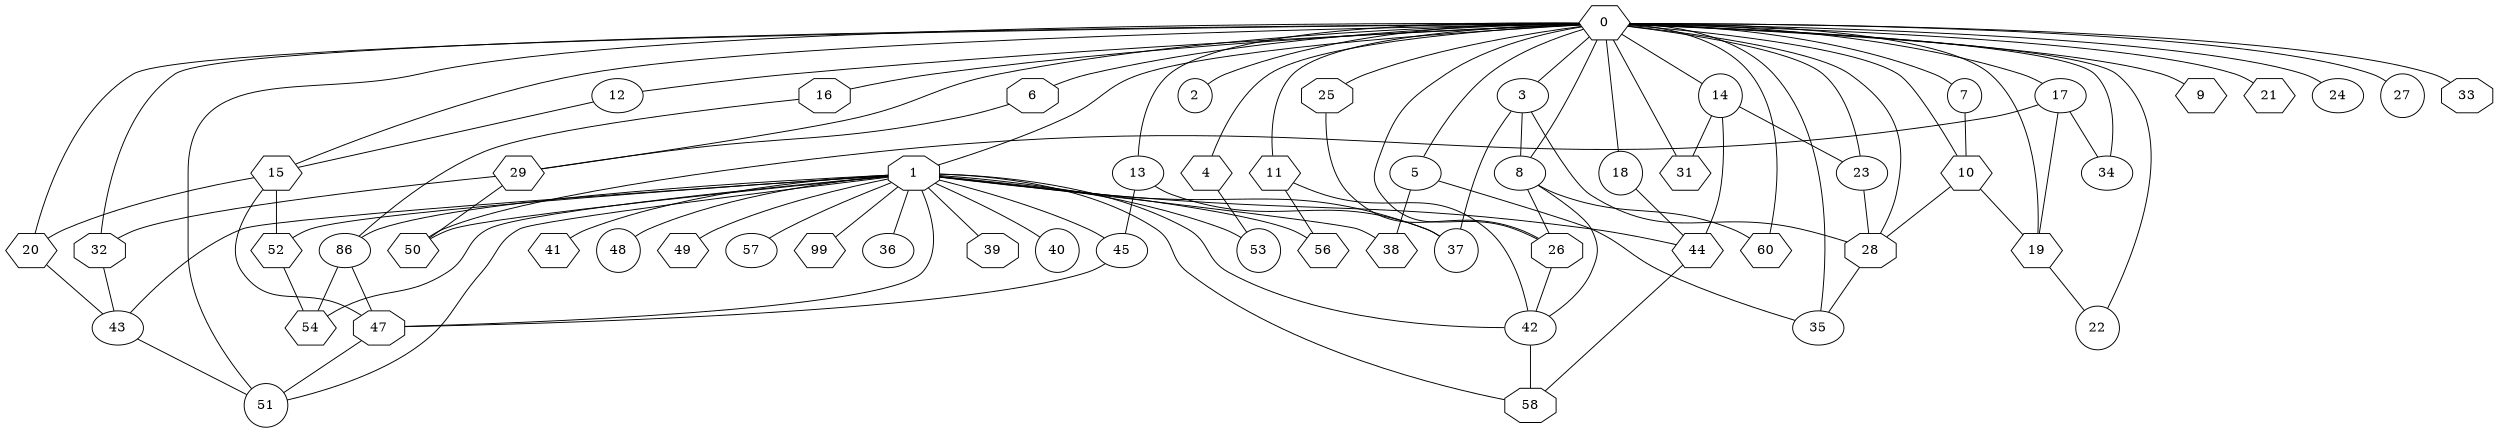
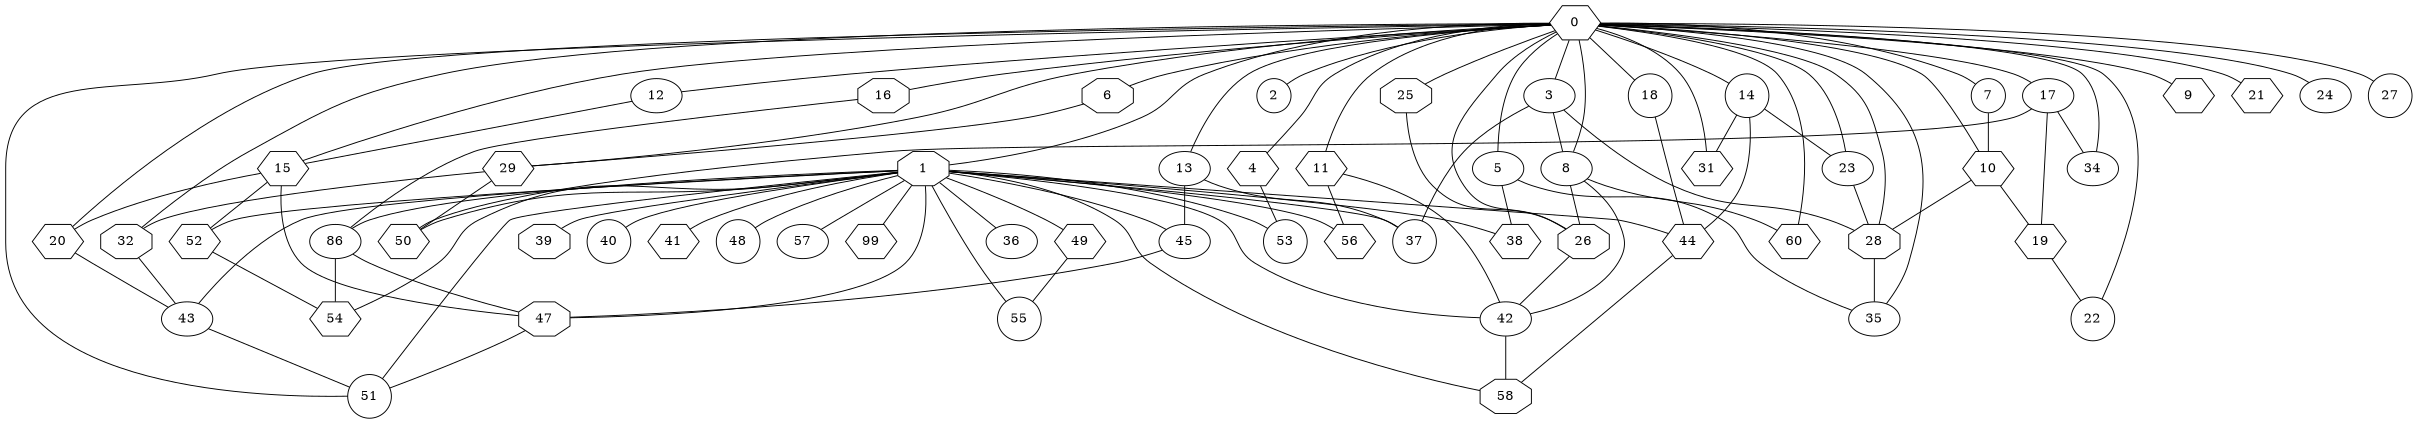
(1987, 72) -> none
(2467, 96) -> none
none -> (1019, 319)
